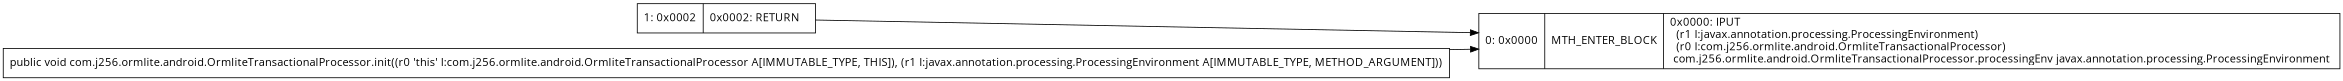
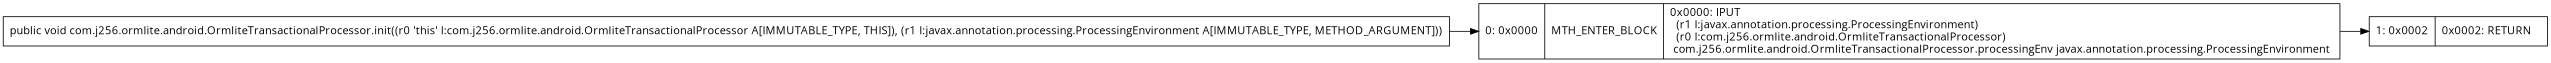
(1143, 26) -> (2350, 31)
